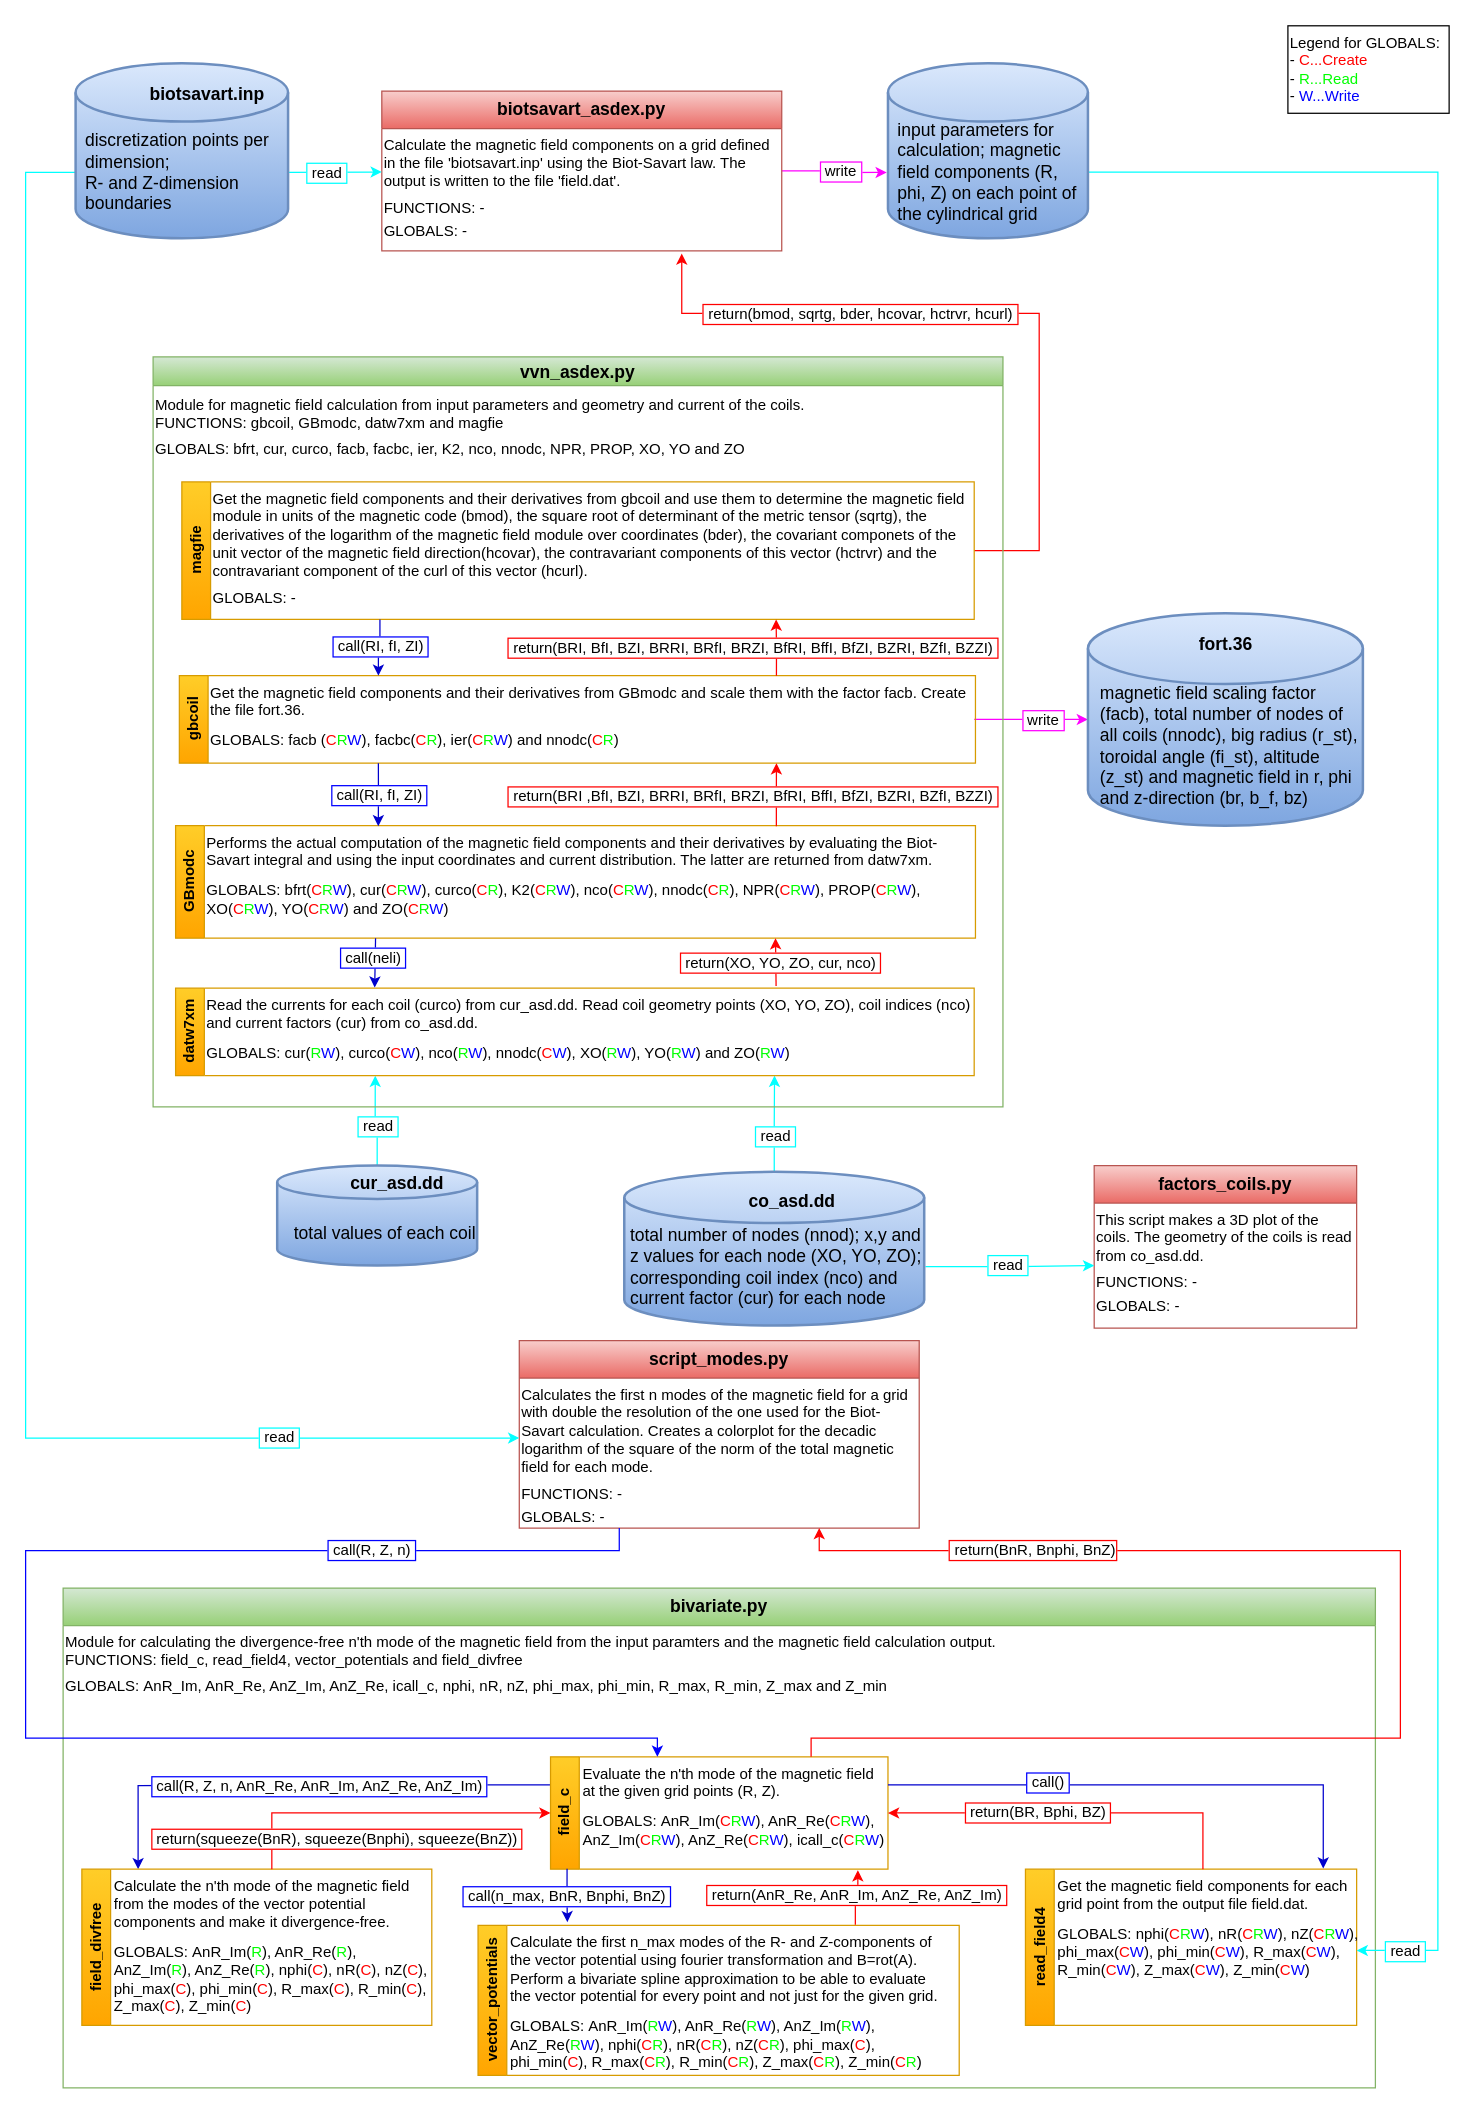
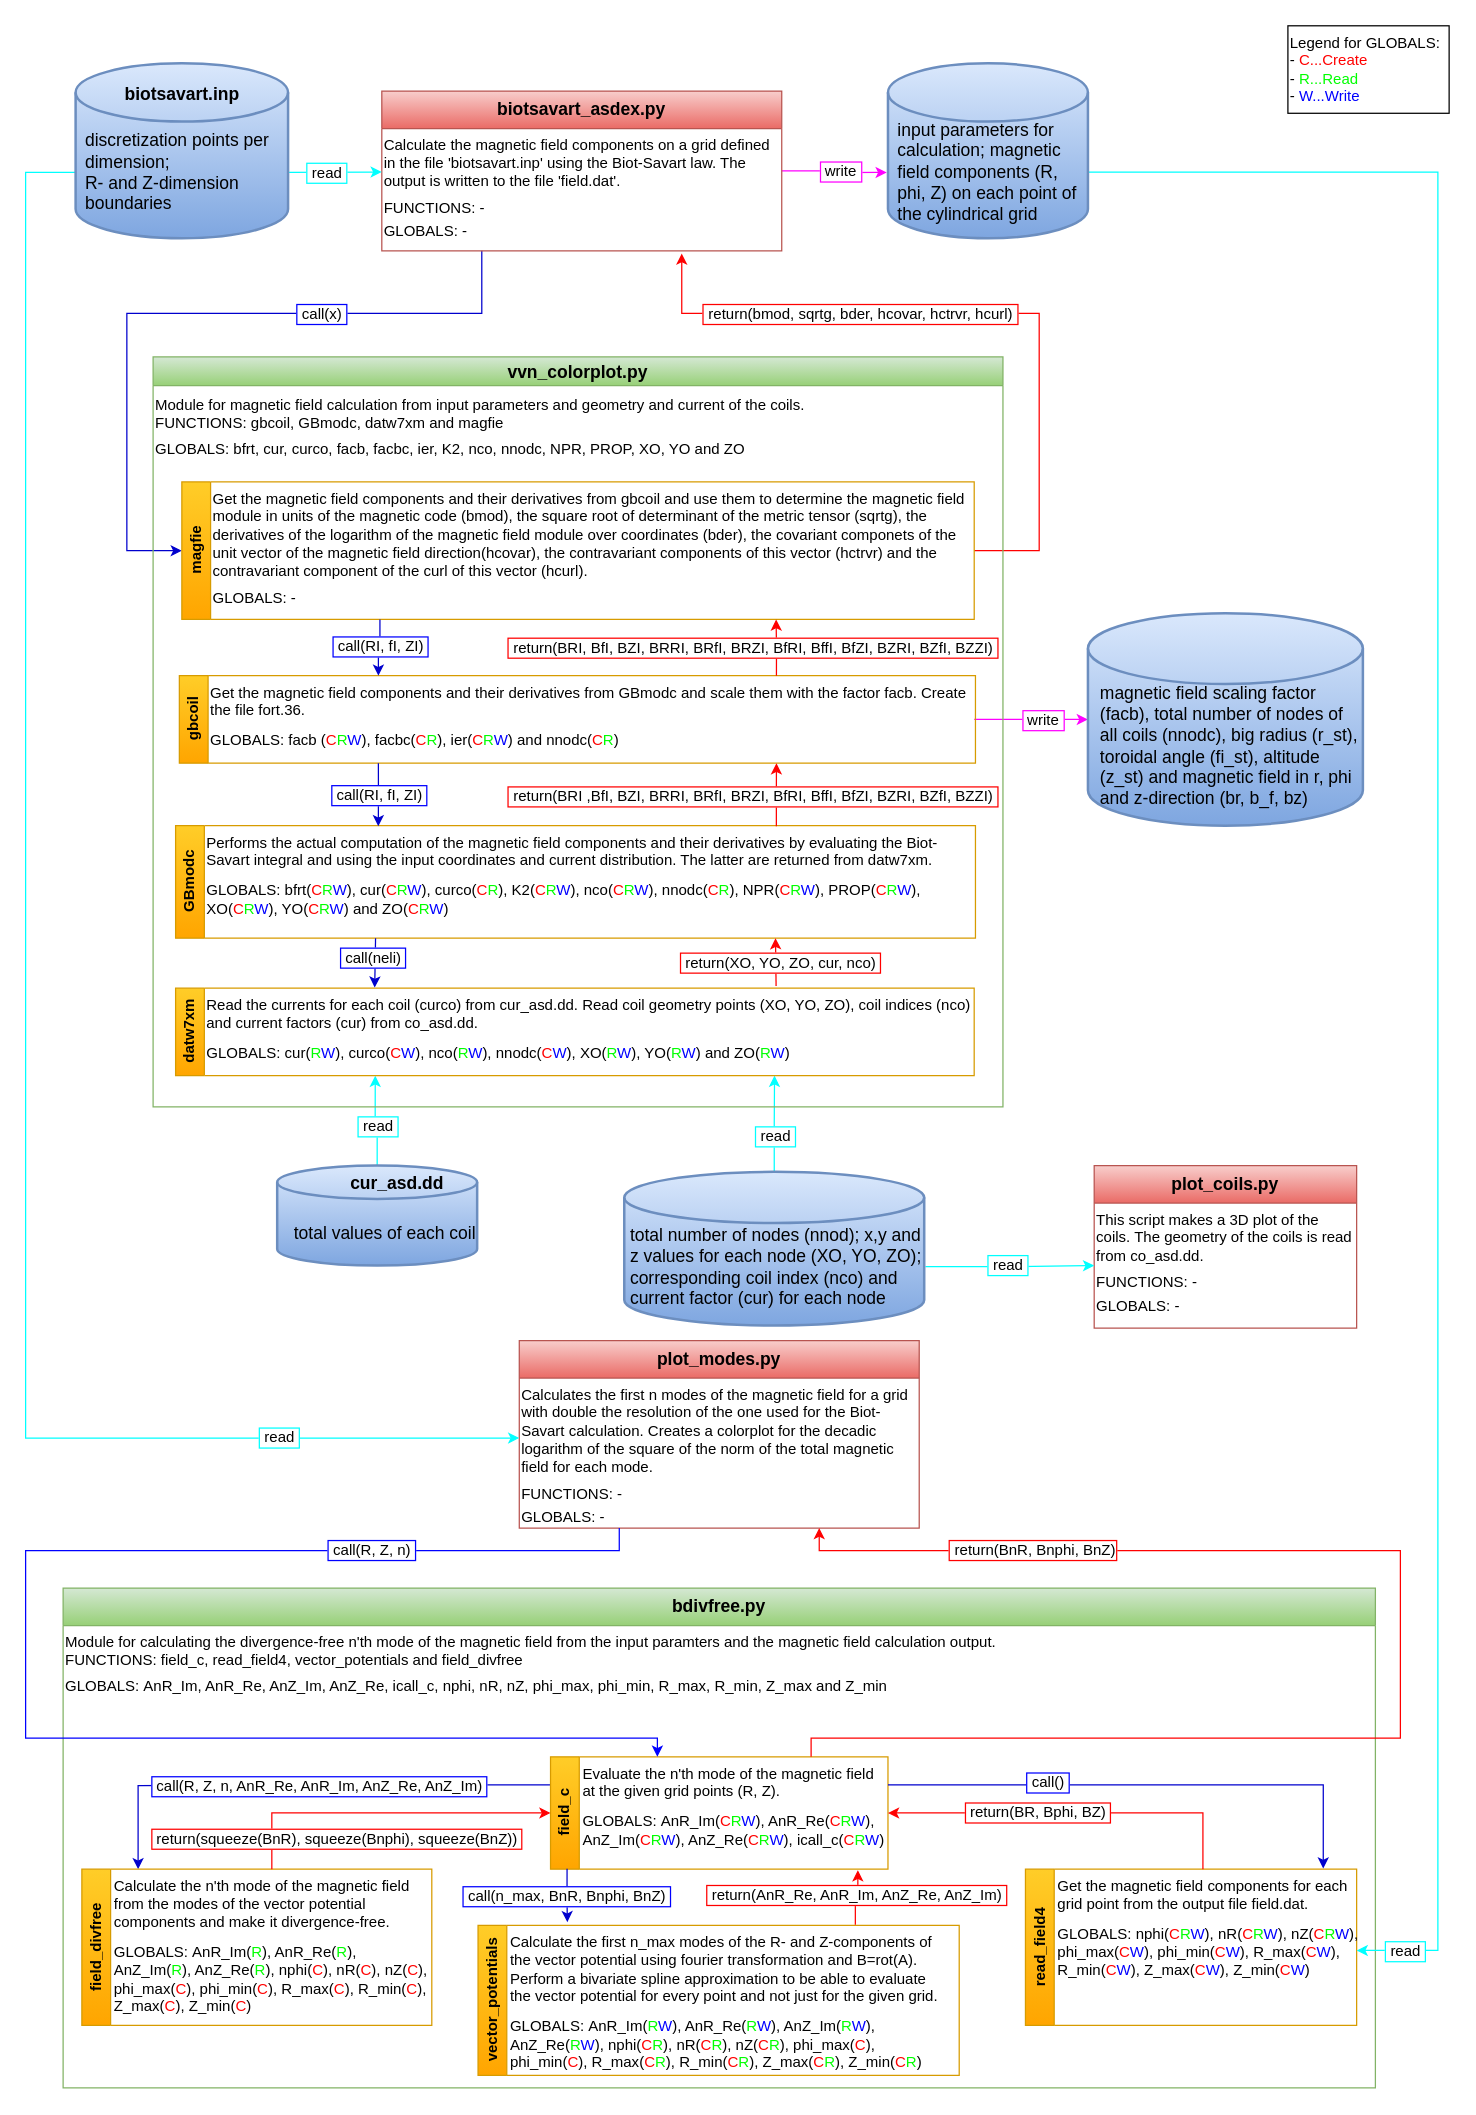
(207, 90) -> (182, 90)
none -> (193, 313)
(578, 372) -> (578, 372)
(1226, 640) -> none
(1226, 1184) -> (1226, 1184)
(792, 1199) -> none
(719, 1359) -> (719, 1359)
(719, 1607) -> (719, 1607)
